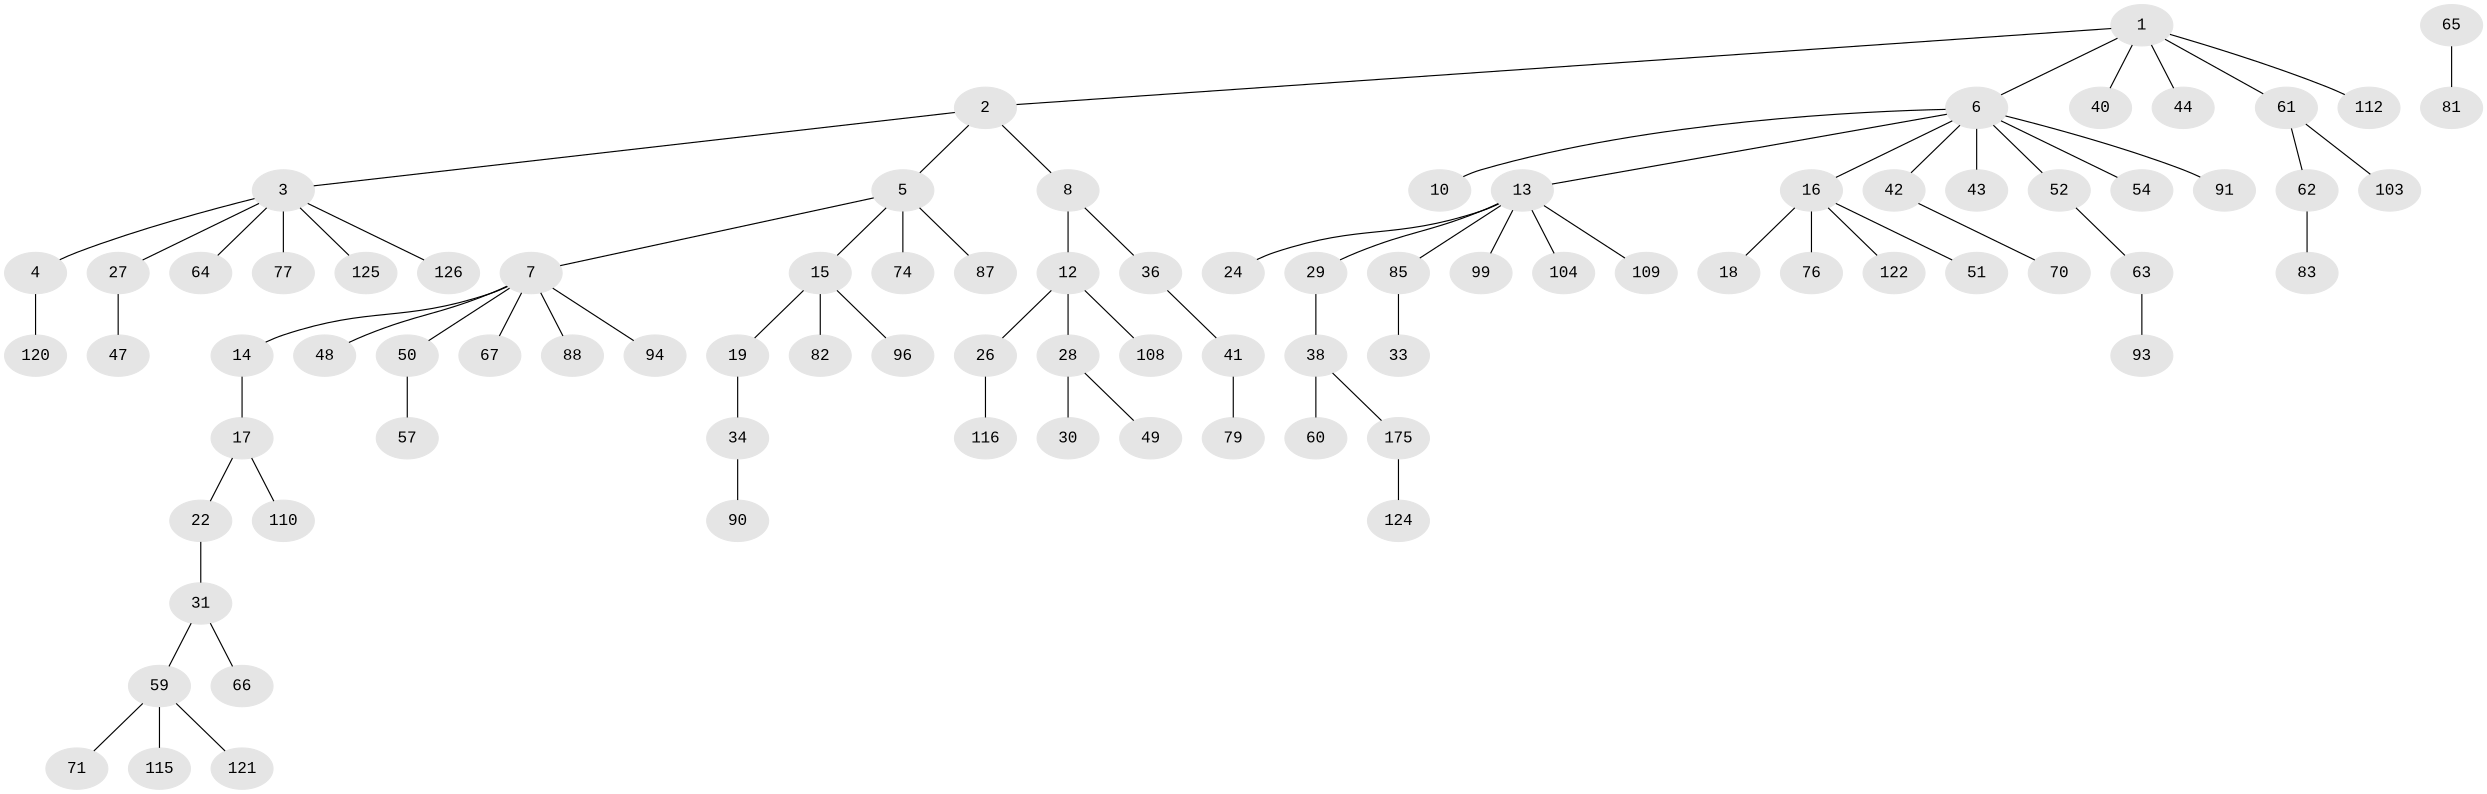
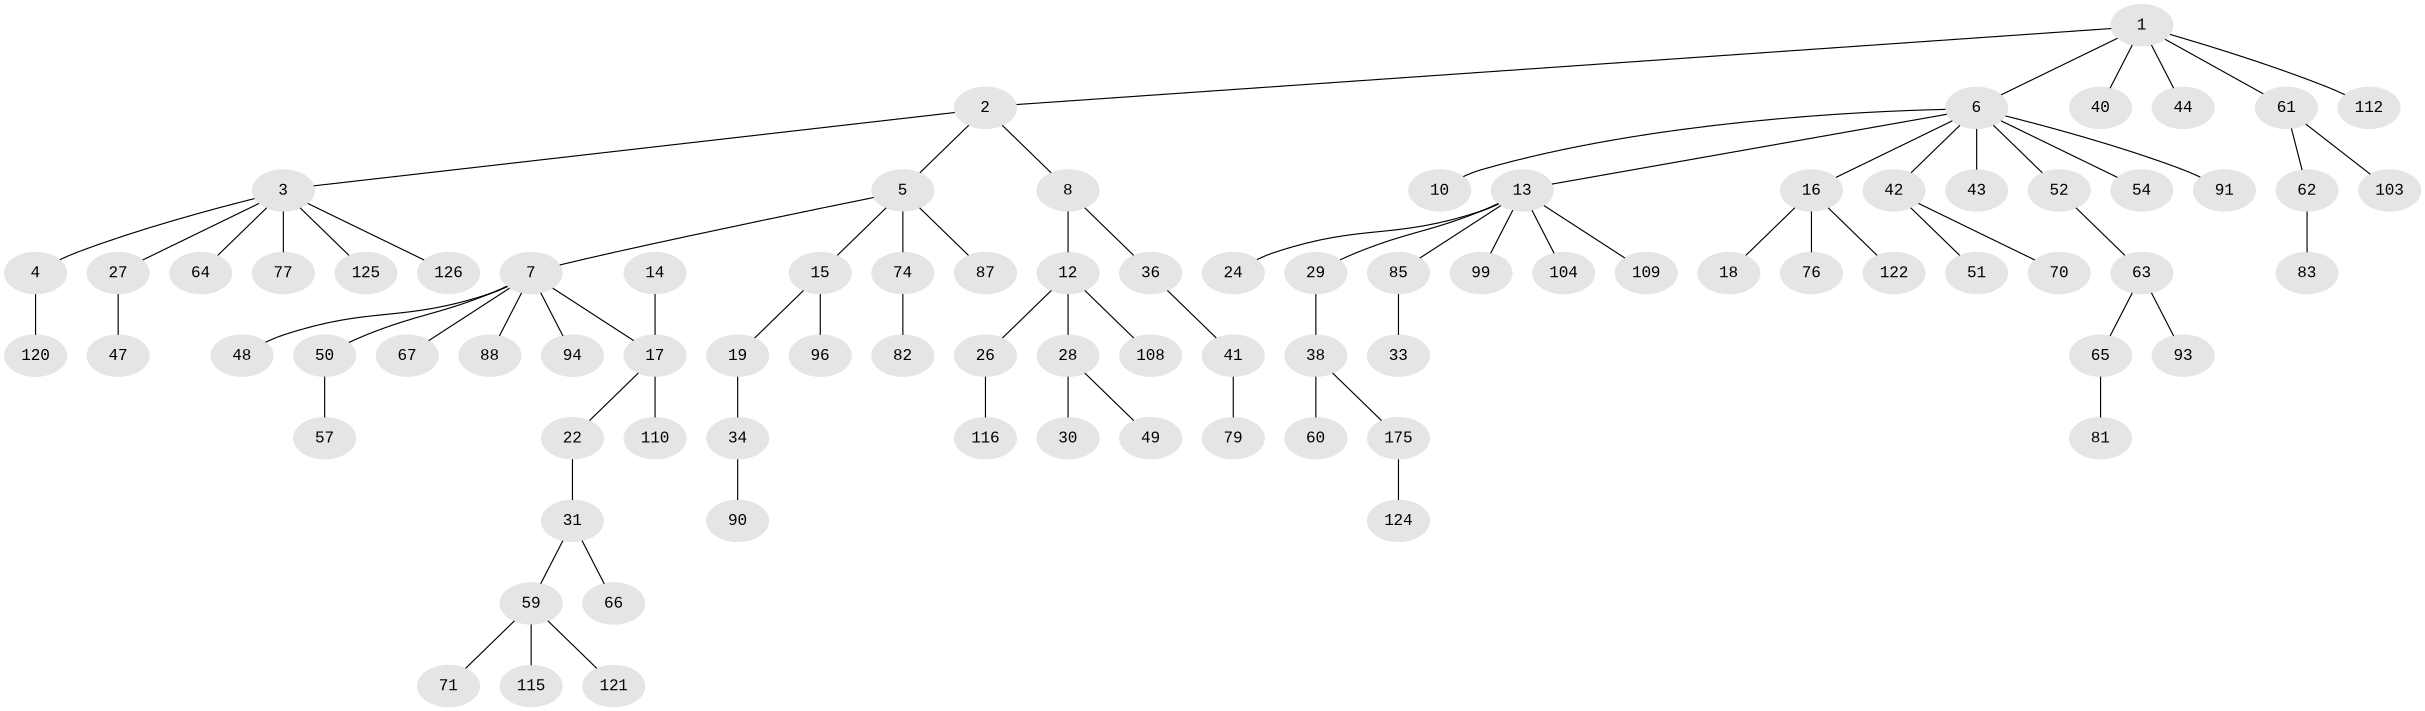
(1894, 232) -> (1935, 232)
(387, 314) -> (593, 314)
(820, 314) -> (903, 314)
none -> (2121, 314)
